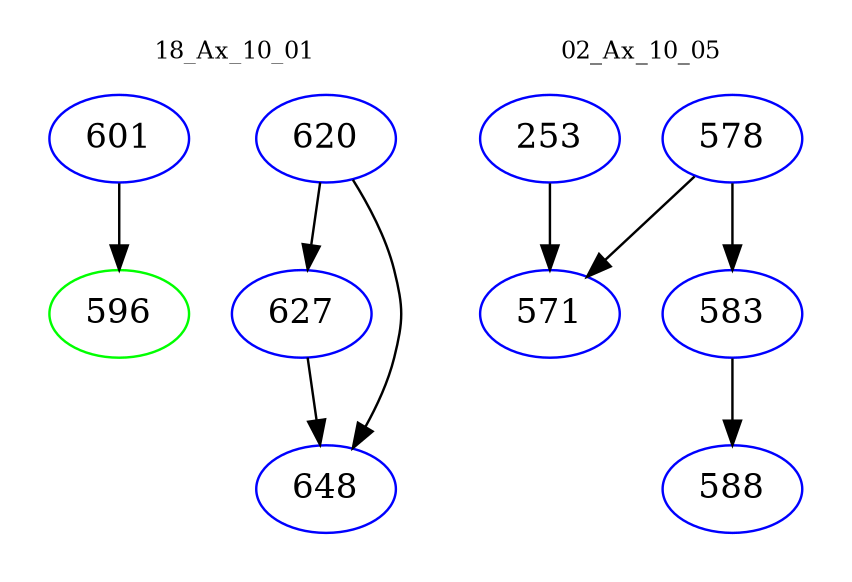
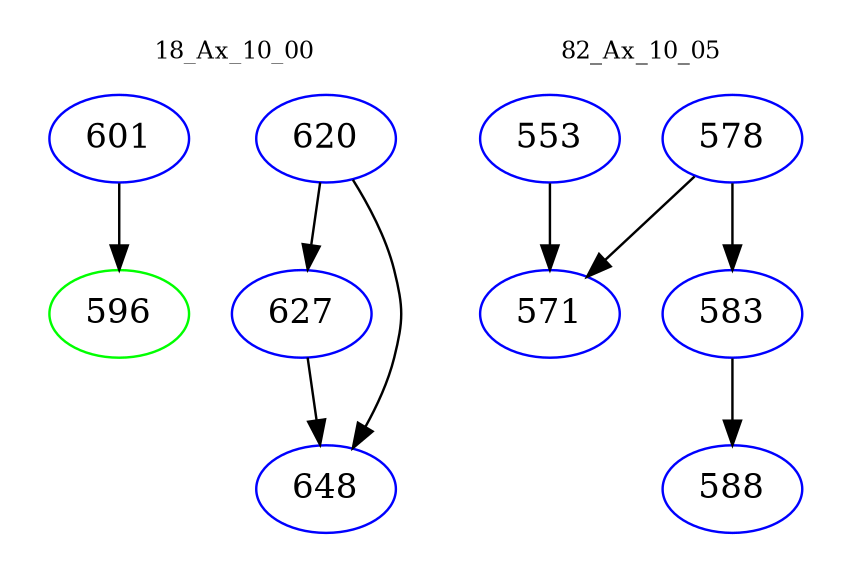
(235, 52) -> (235, 52)
(641, 52) -> (641, 52)
(550, 139) -> (550, 139)
